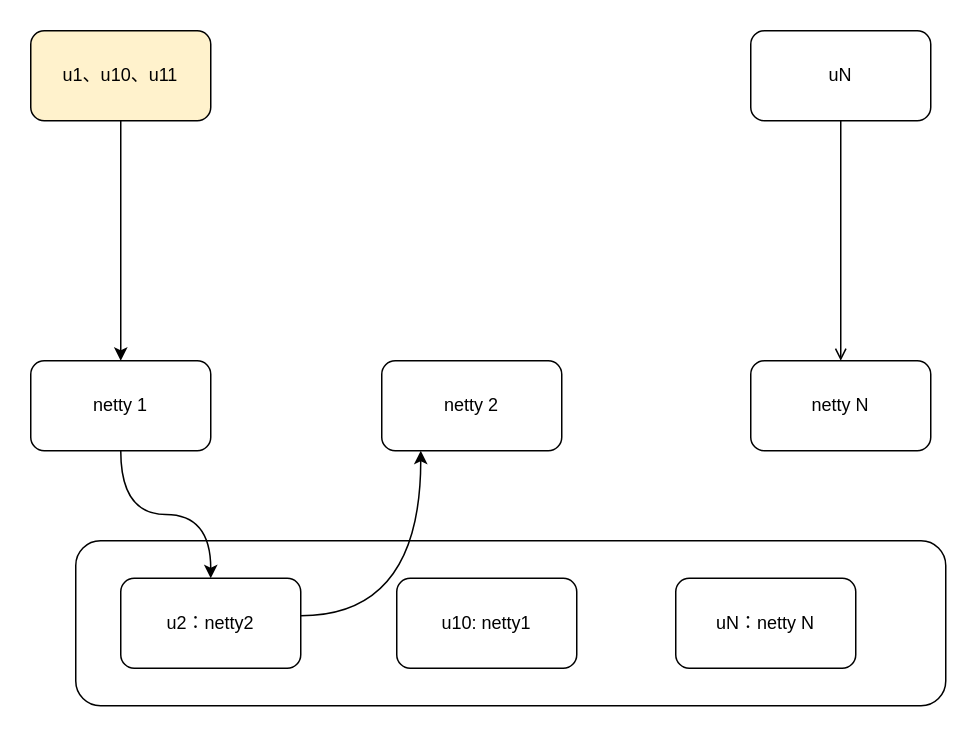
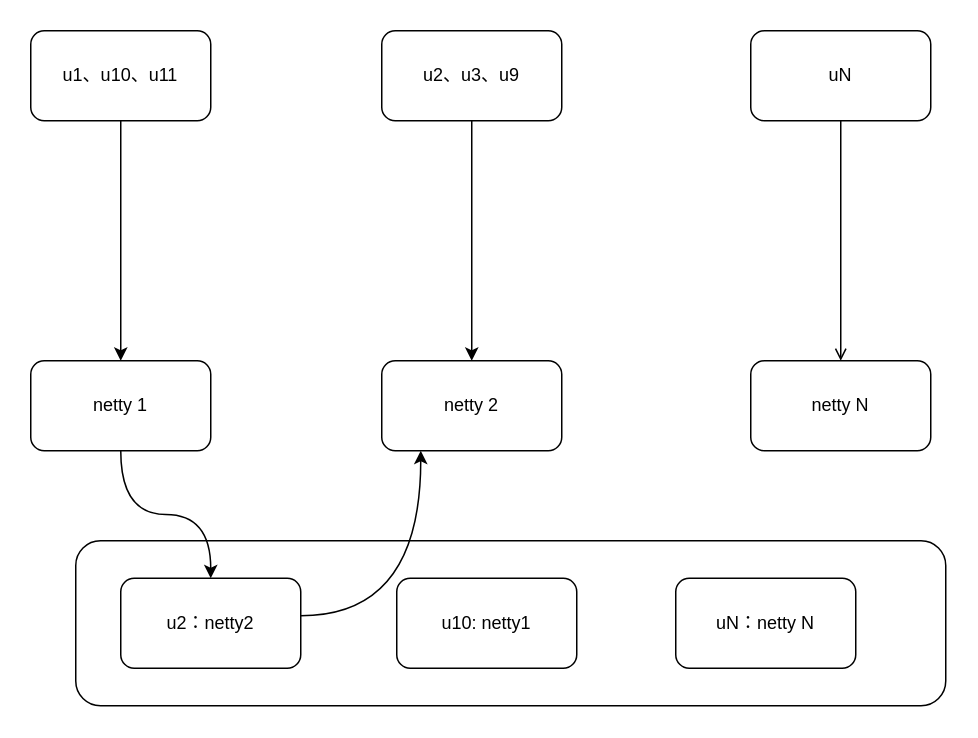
(121, 76) -> (121, 76)
none -> (472, 76)
none -> (472, 236)
